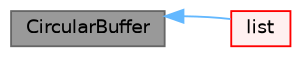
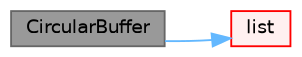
(207, 17) -> (189, 41)
